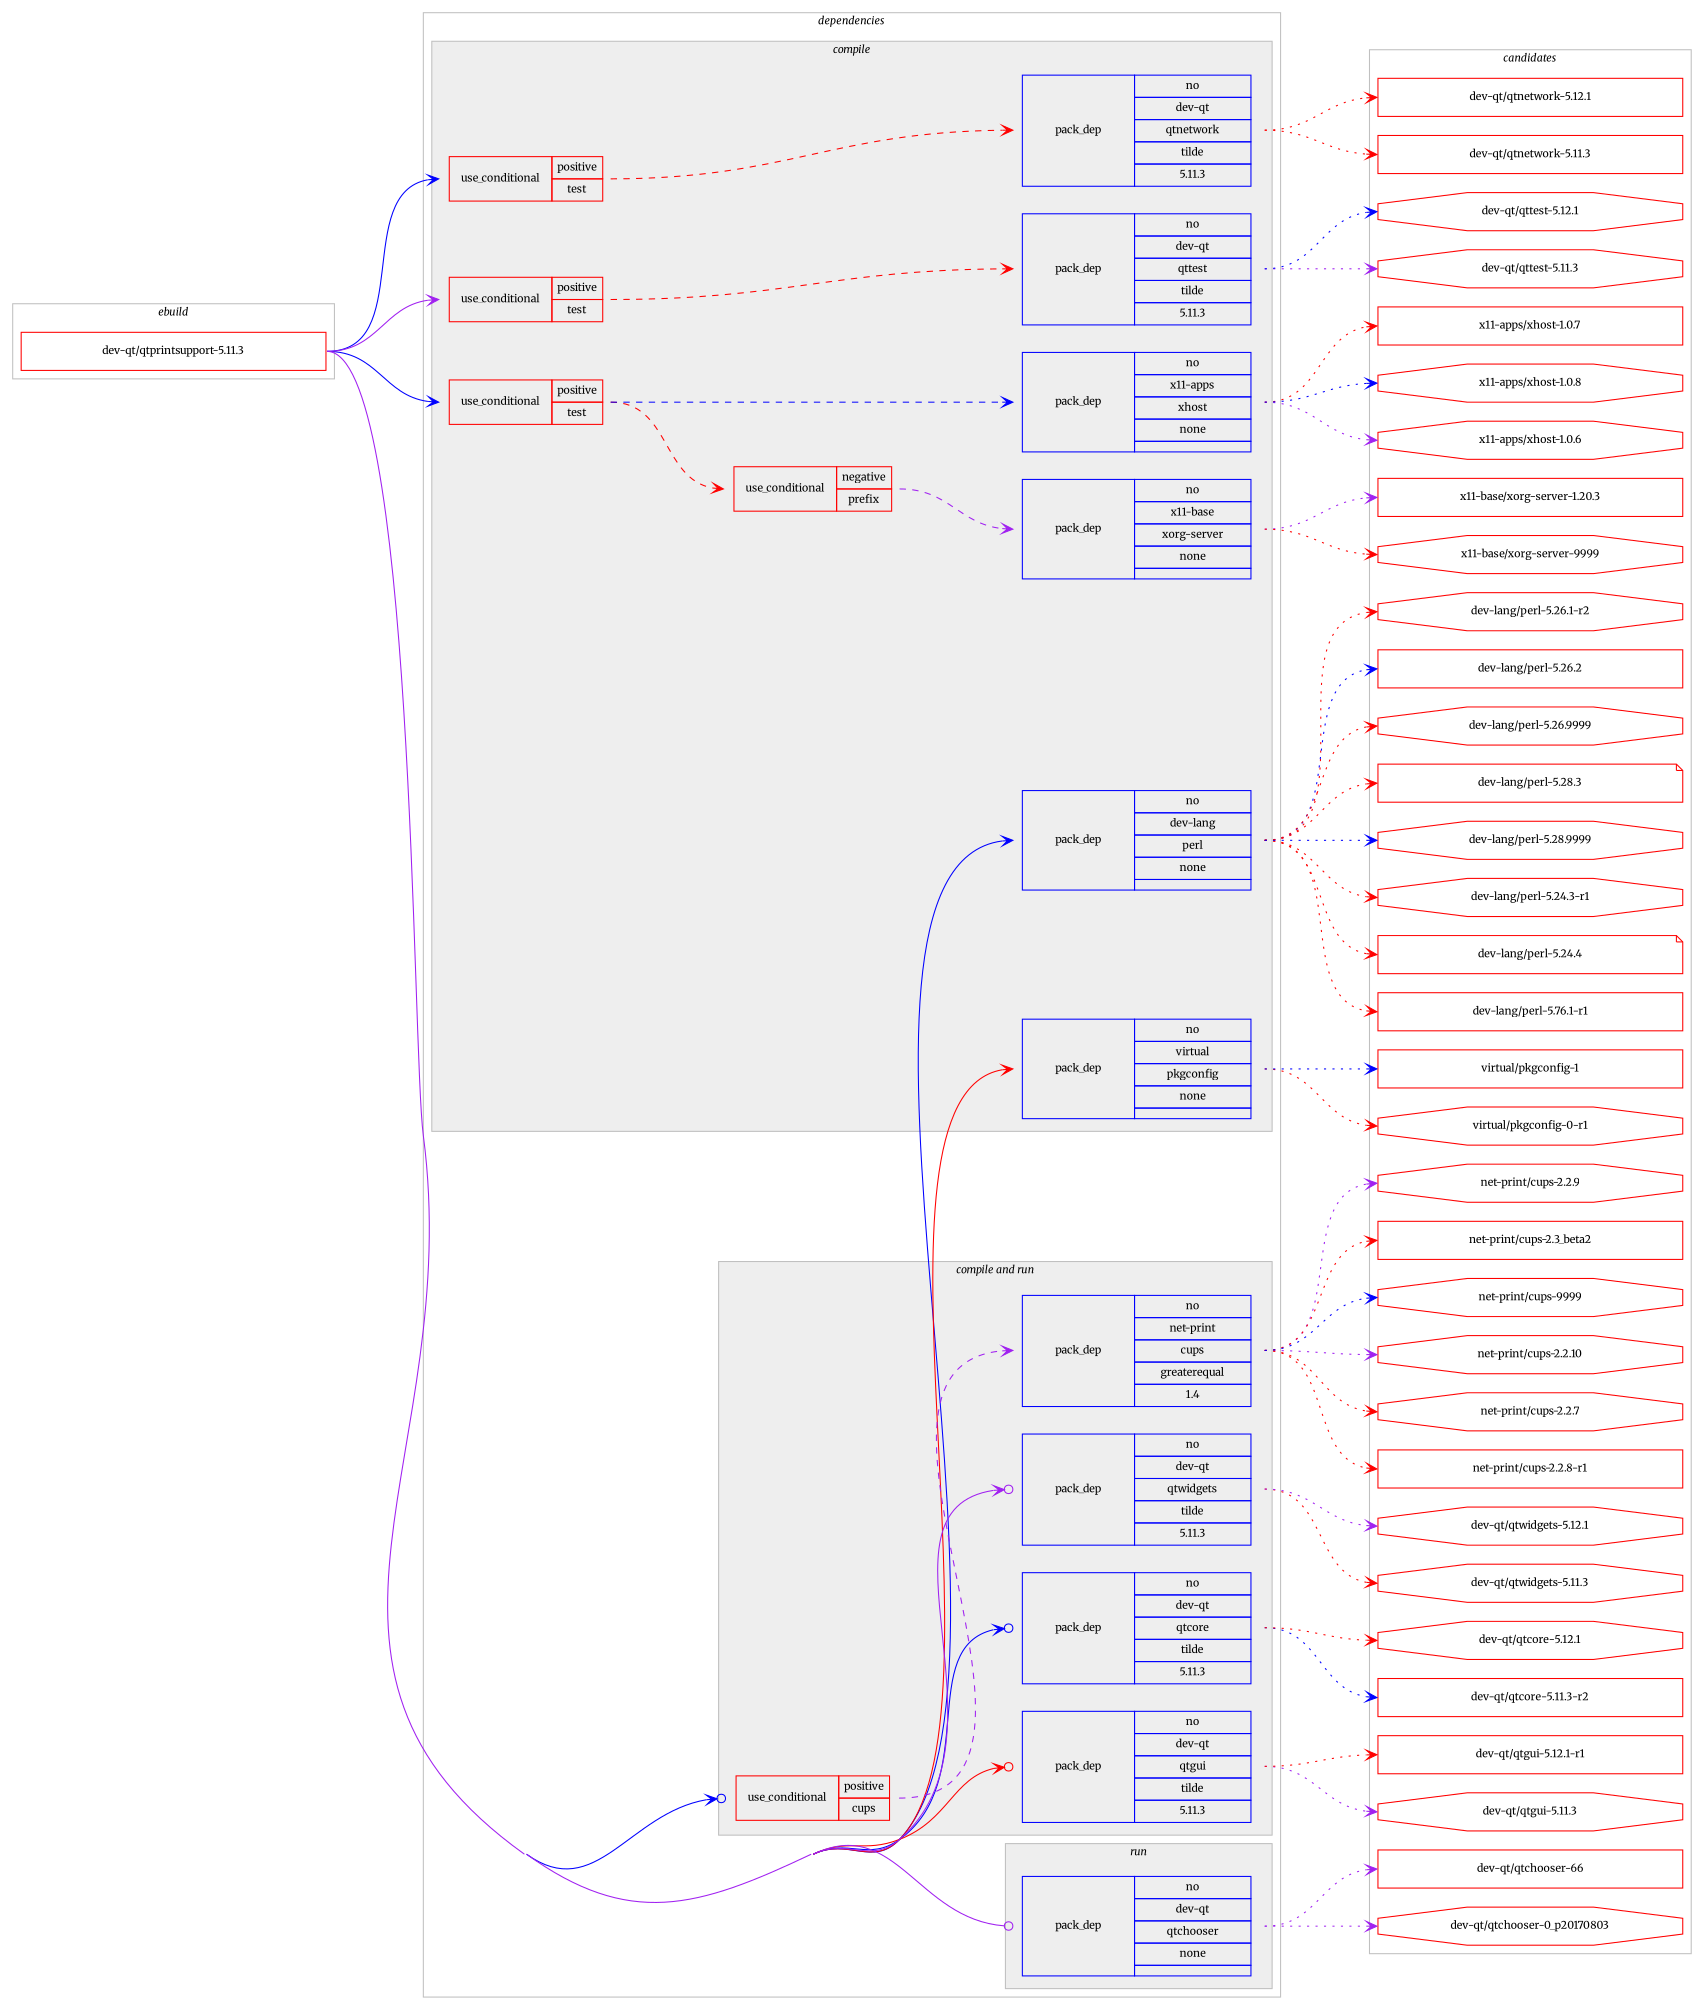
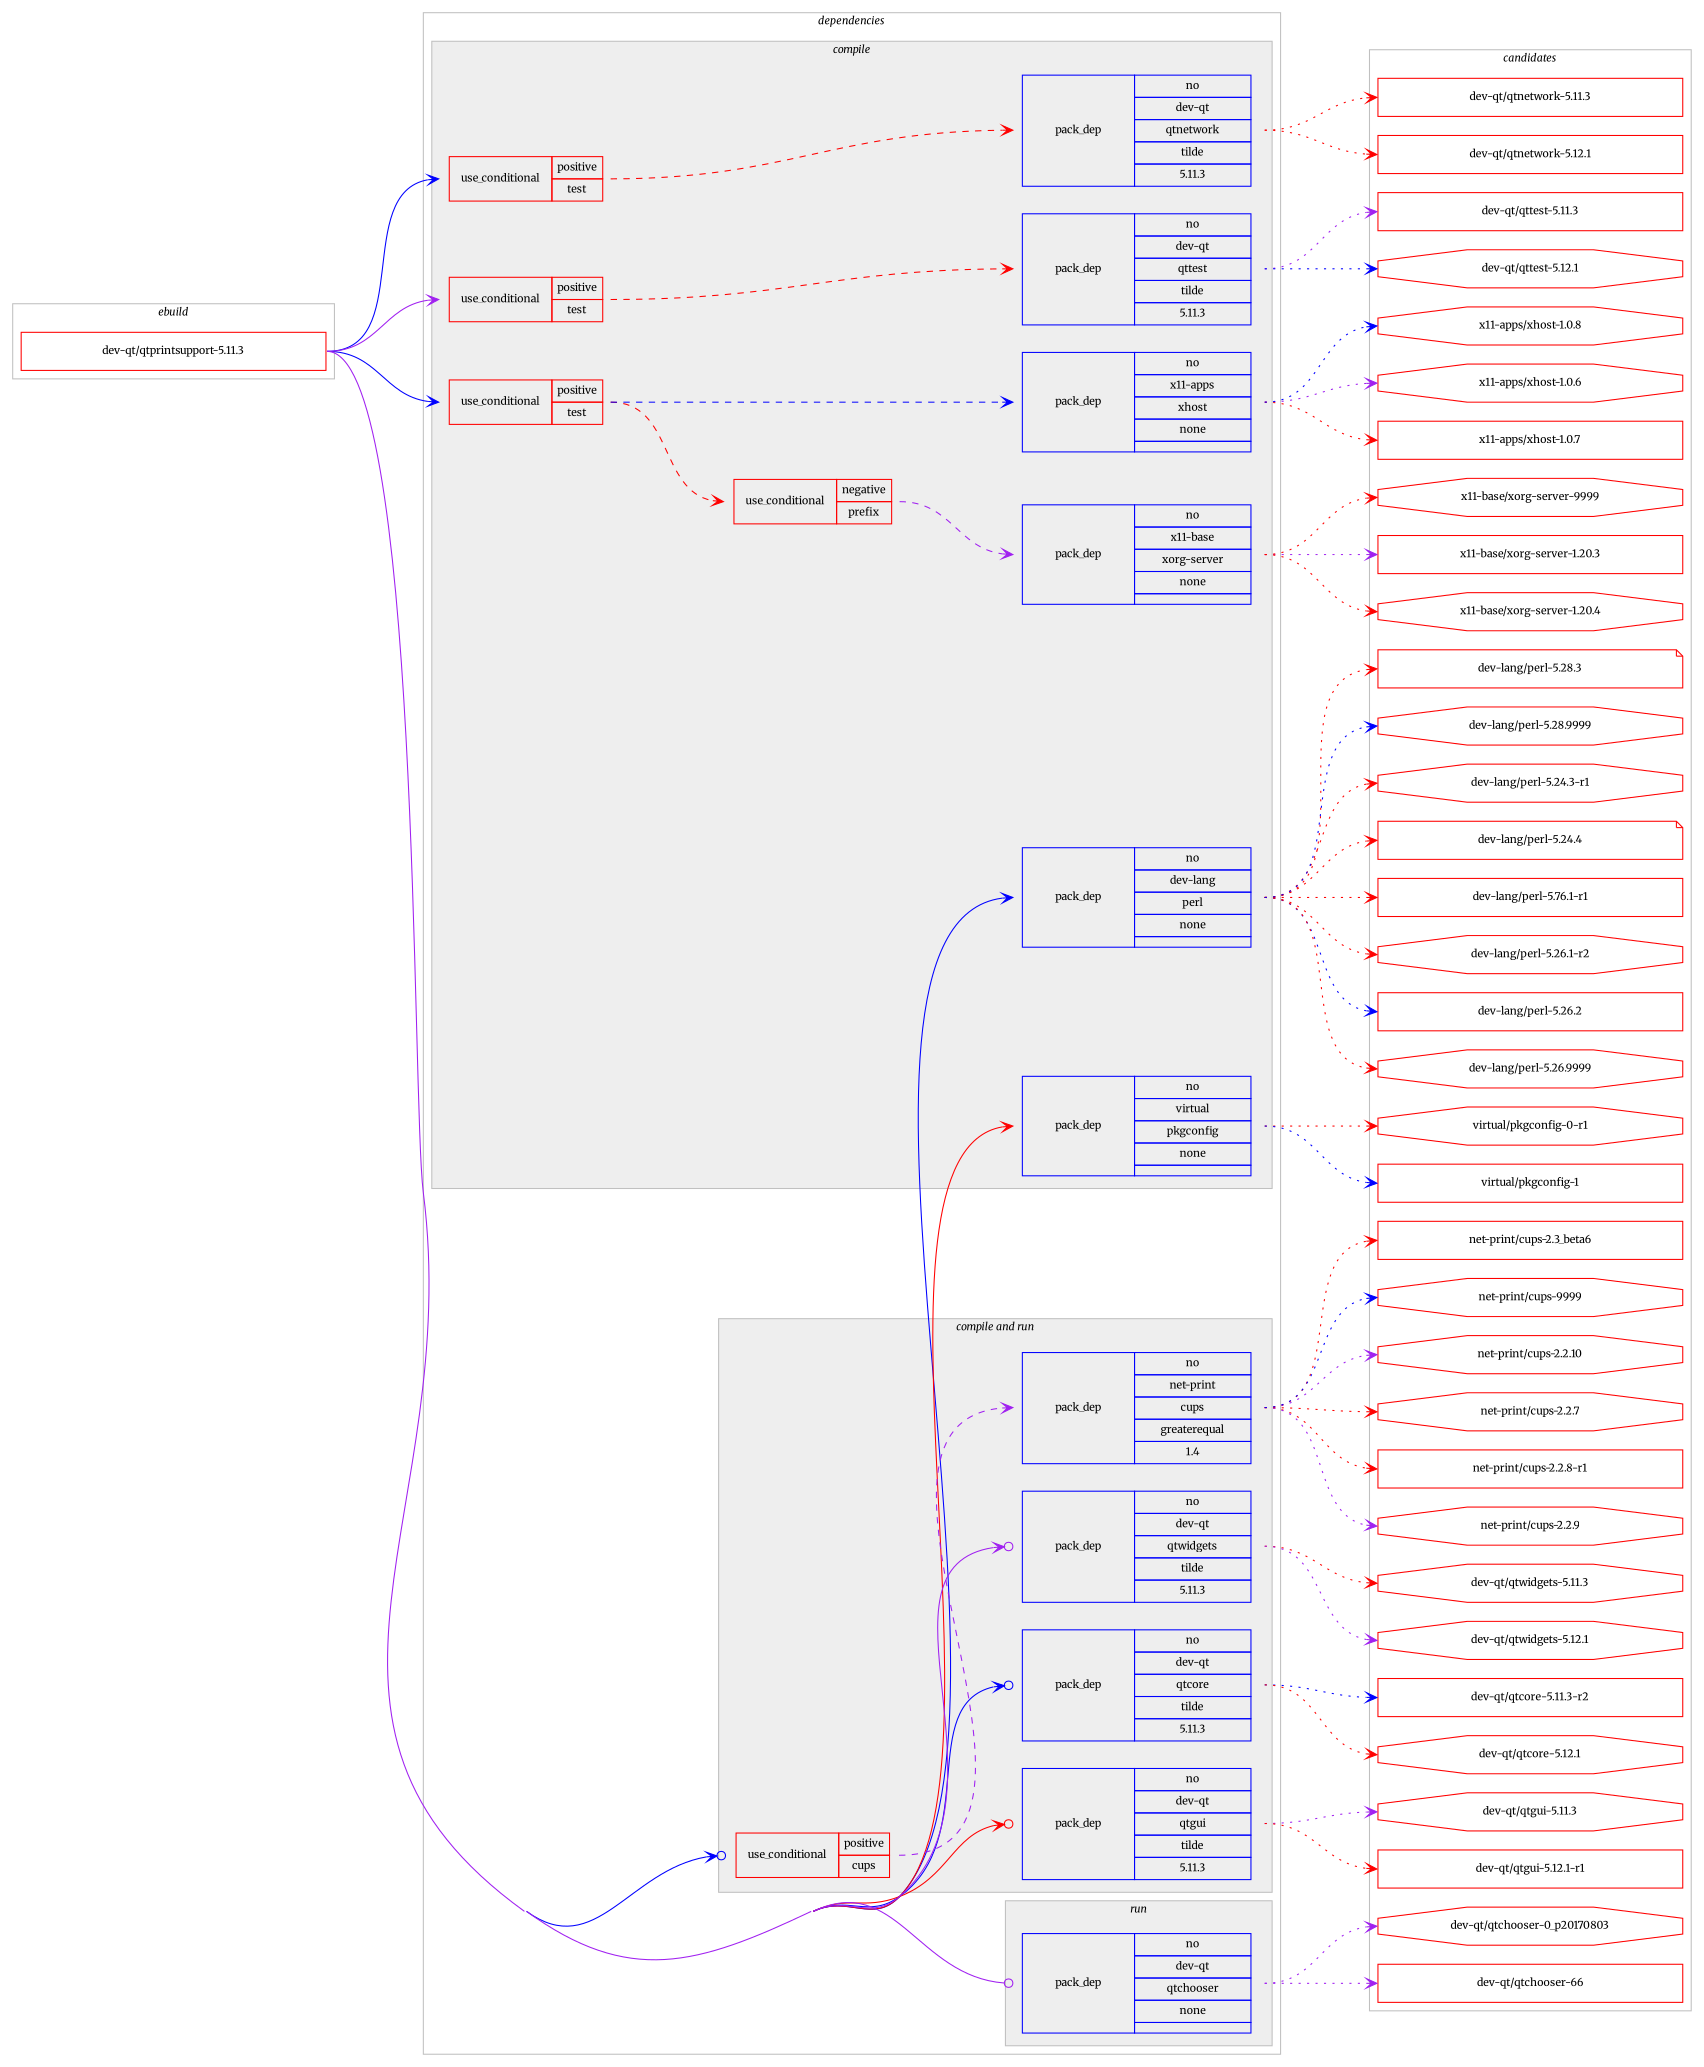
(1530, 269) -> (1530, 212)
none -> (1530, 612)
(1530, 1240) -> (1530, 1240)
